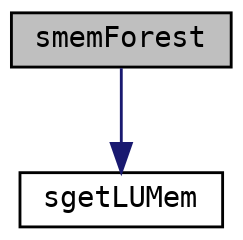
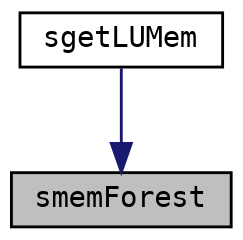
(121, 106) -> (121, 106)
